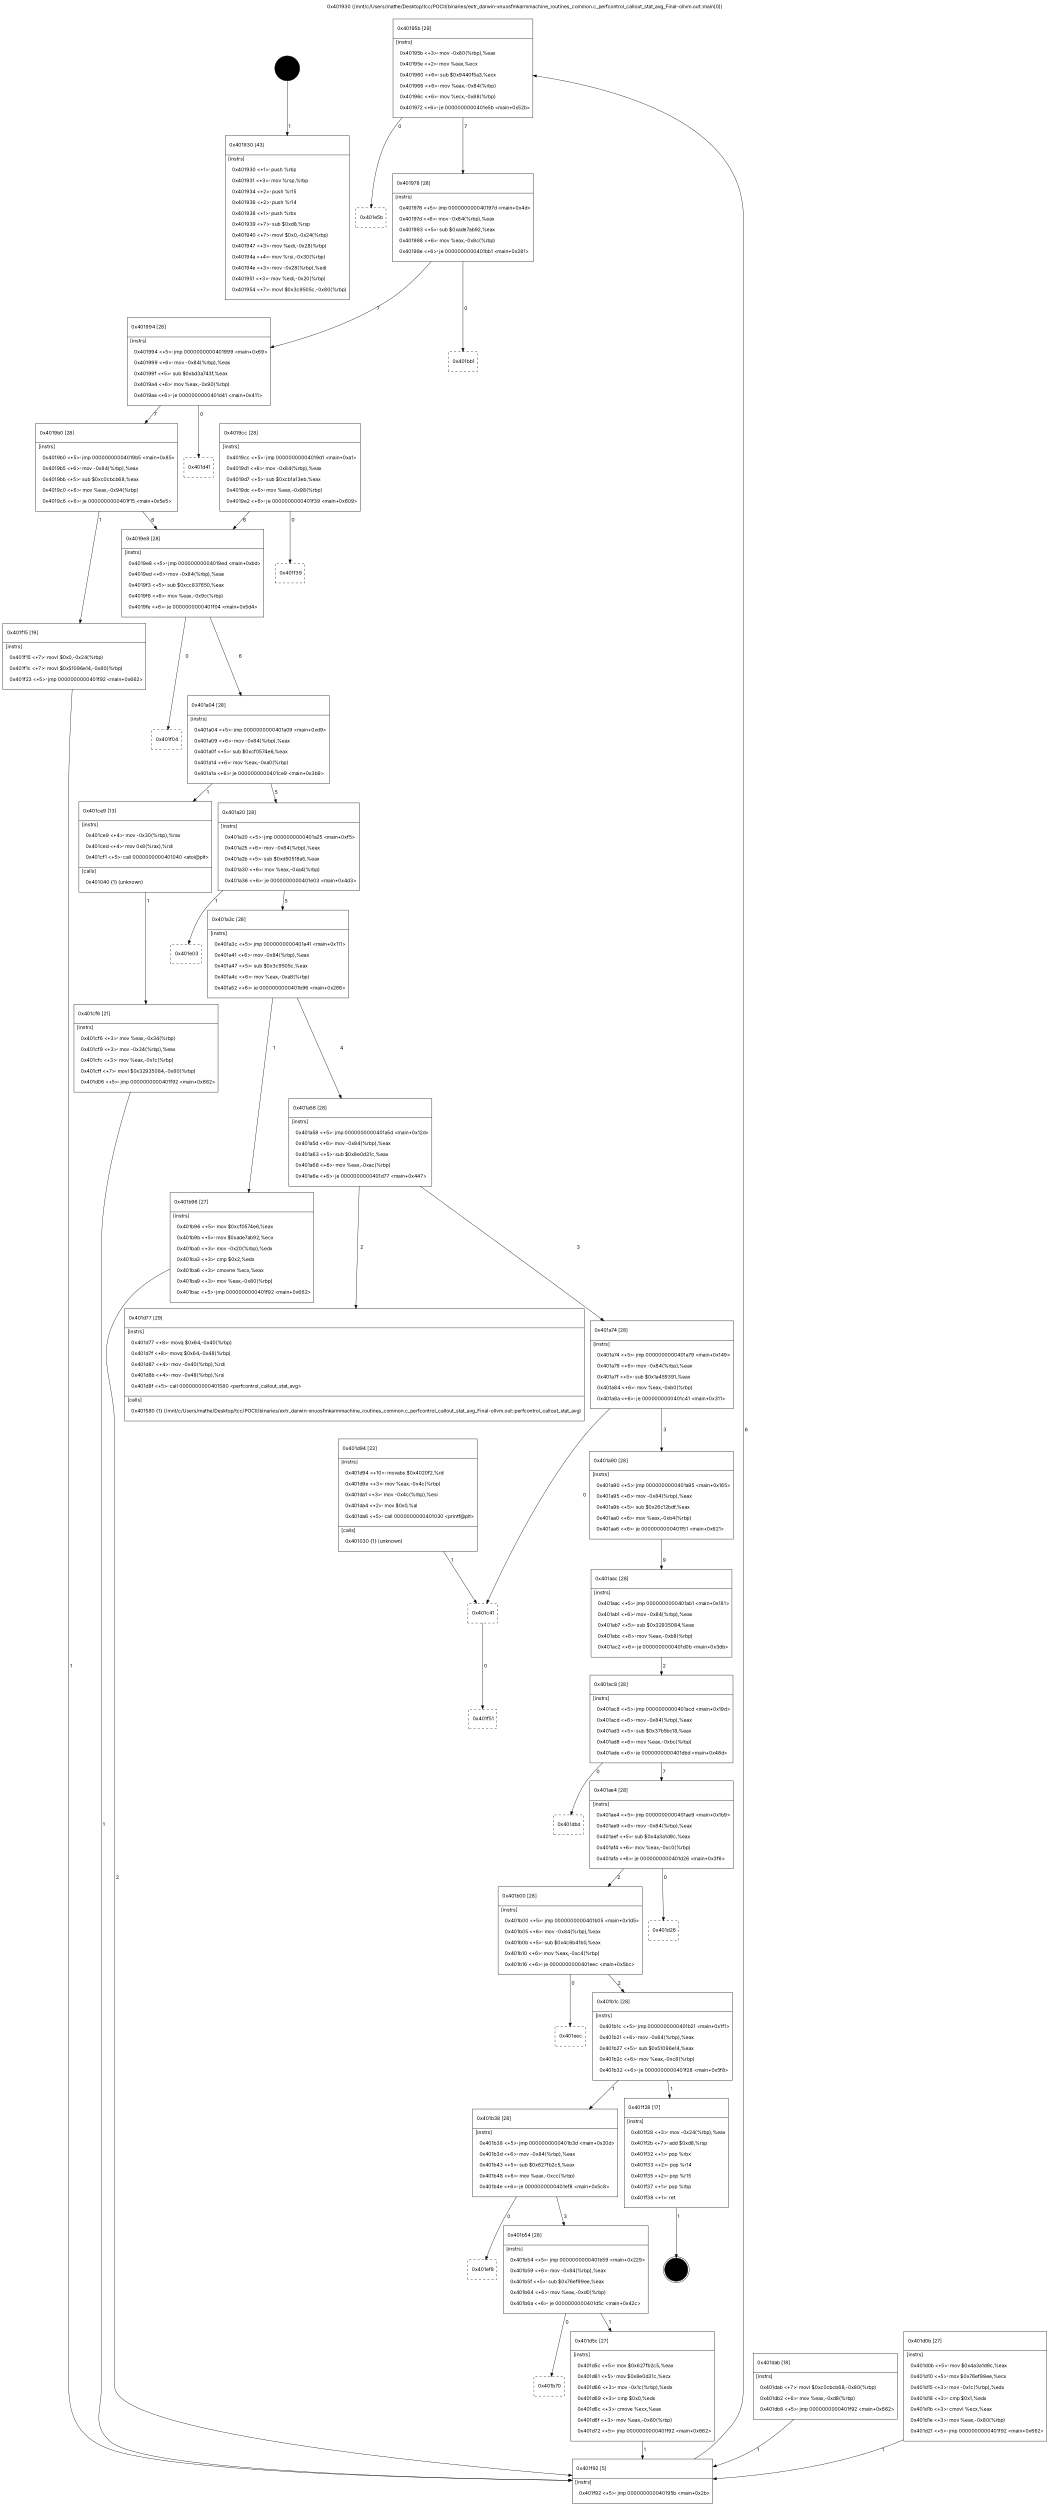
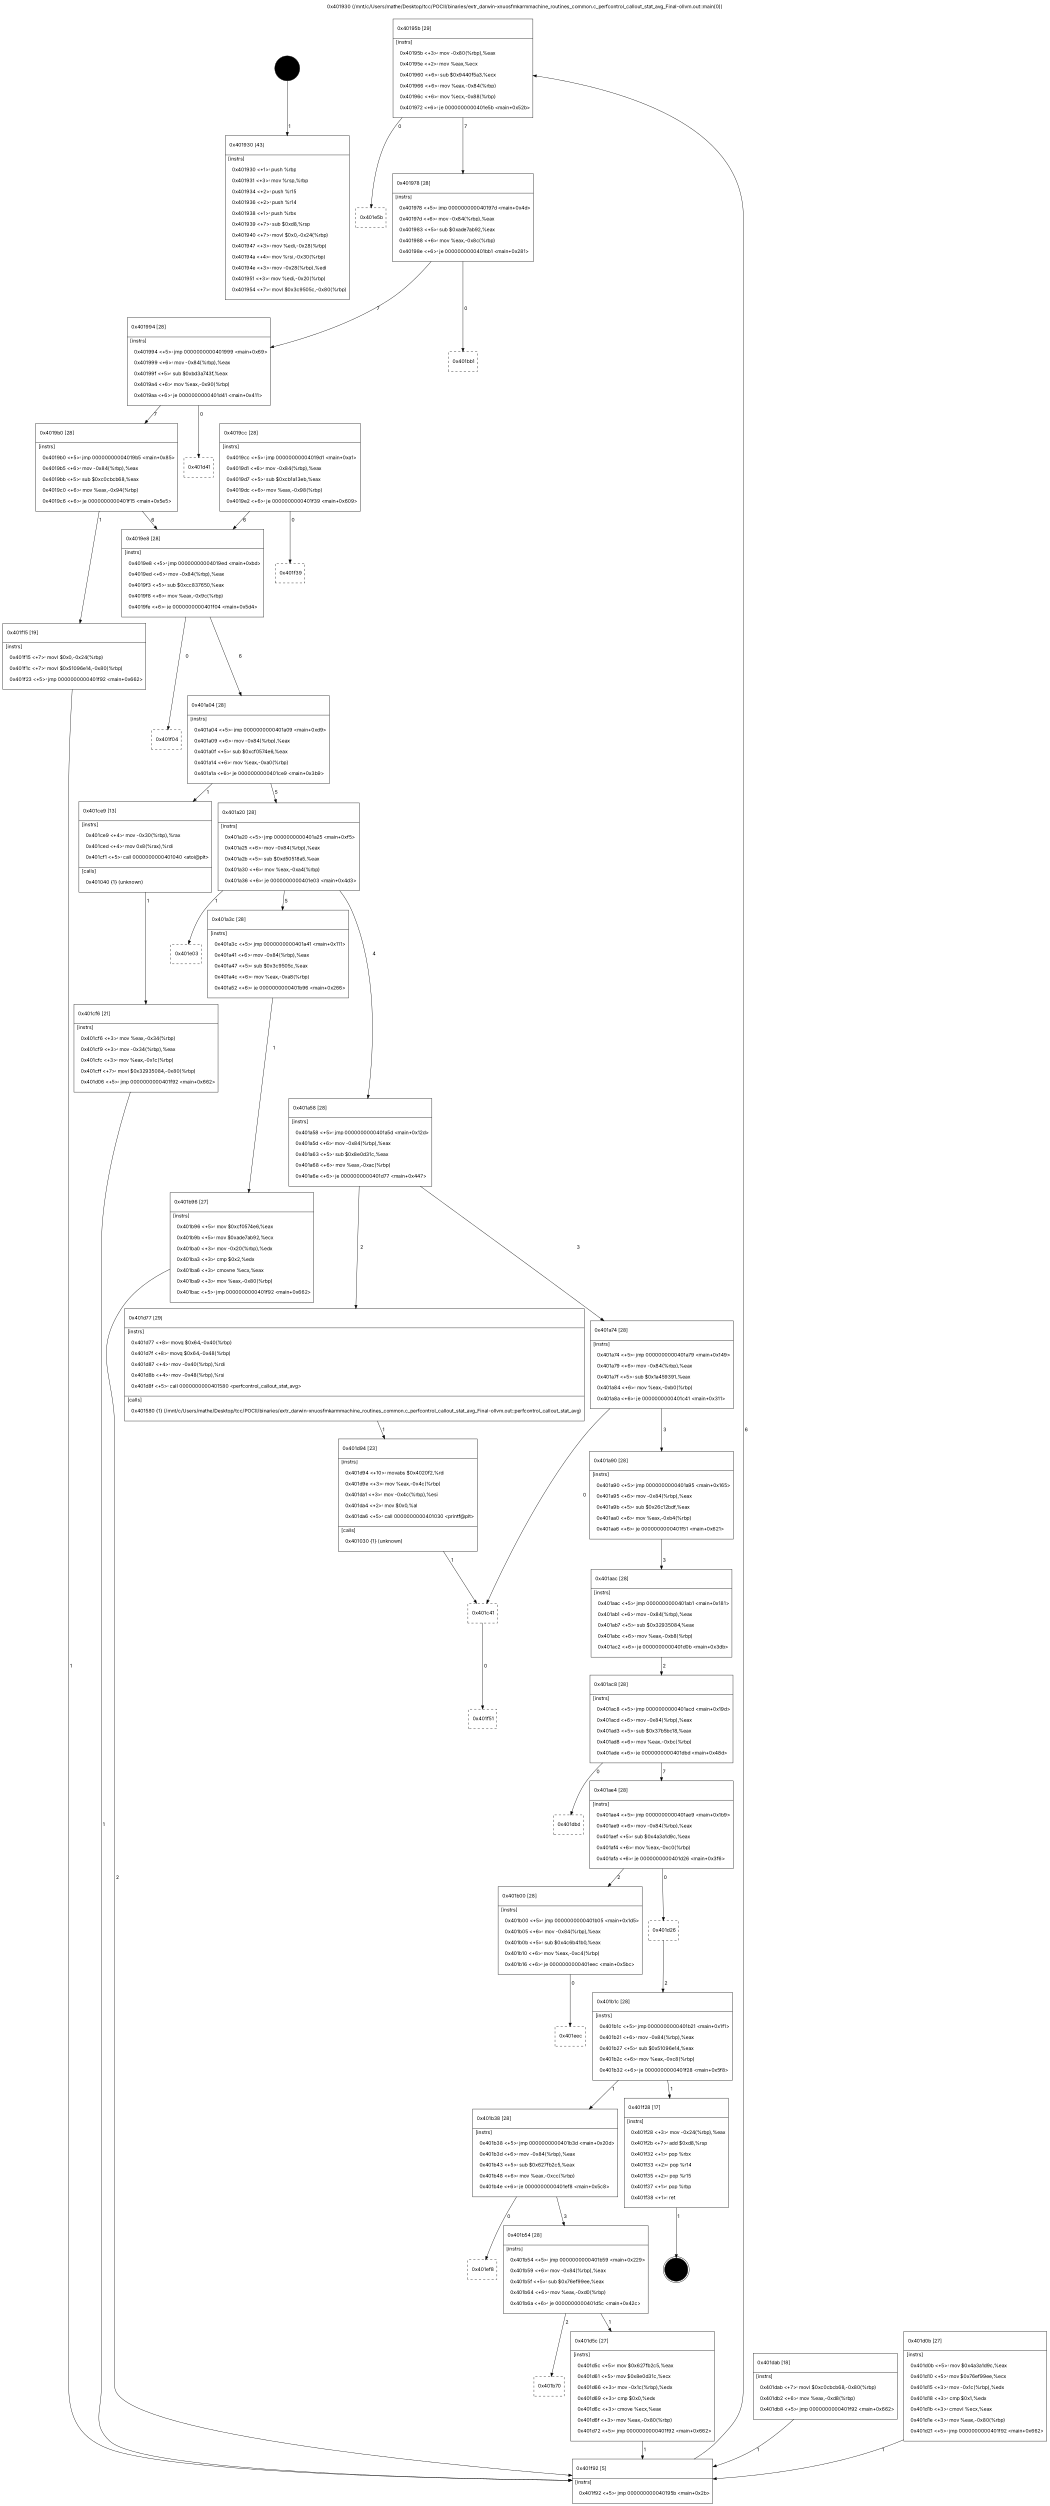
(319, 1047) -> (371, 990)
none -> (380, 1428)
(664, 1560) -> (664, 1560)
(615, 1982) -> (663, 1965)
(566, 2323) -> (566, 2323)
